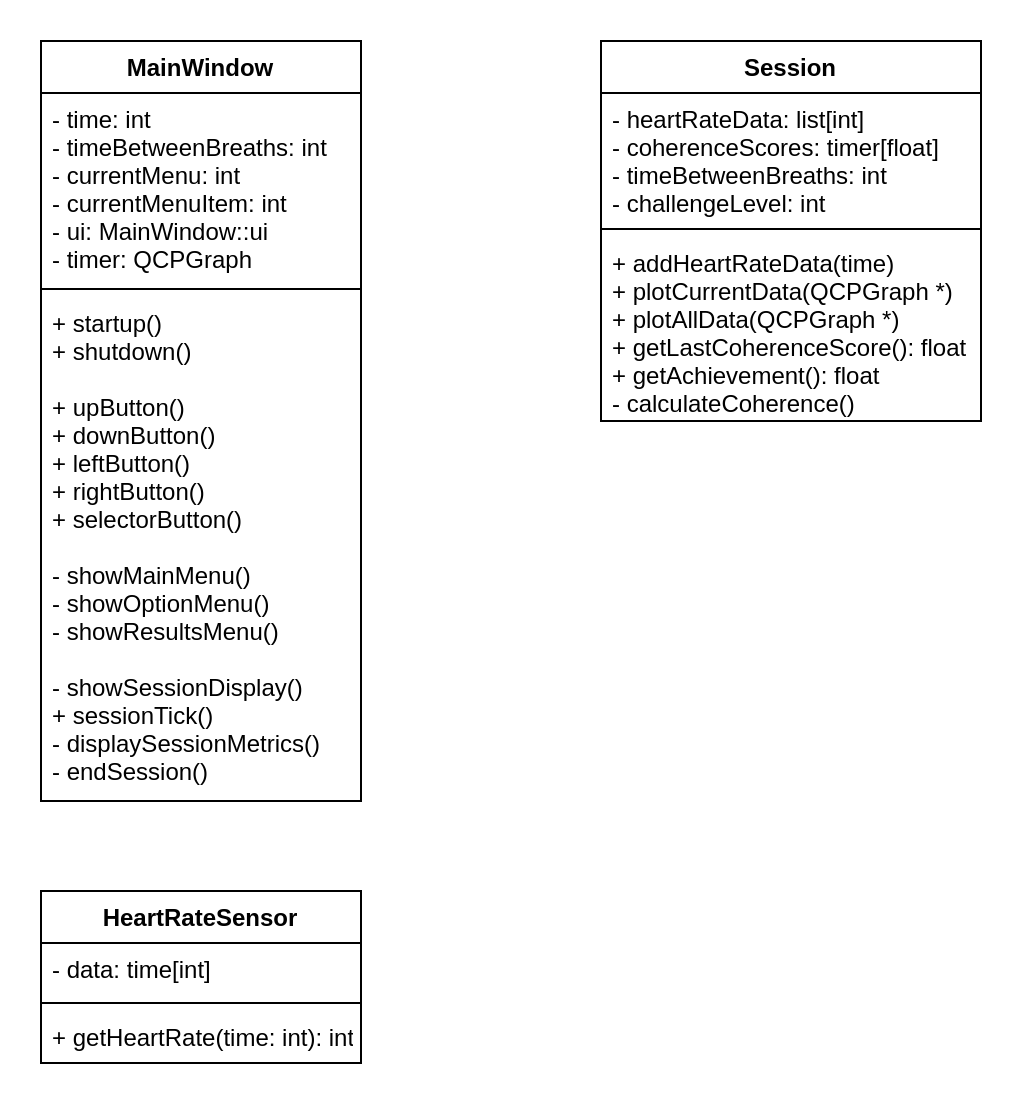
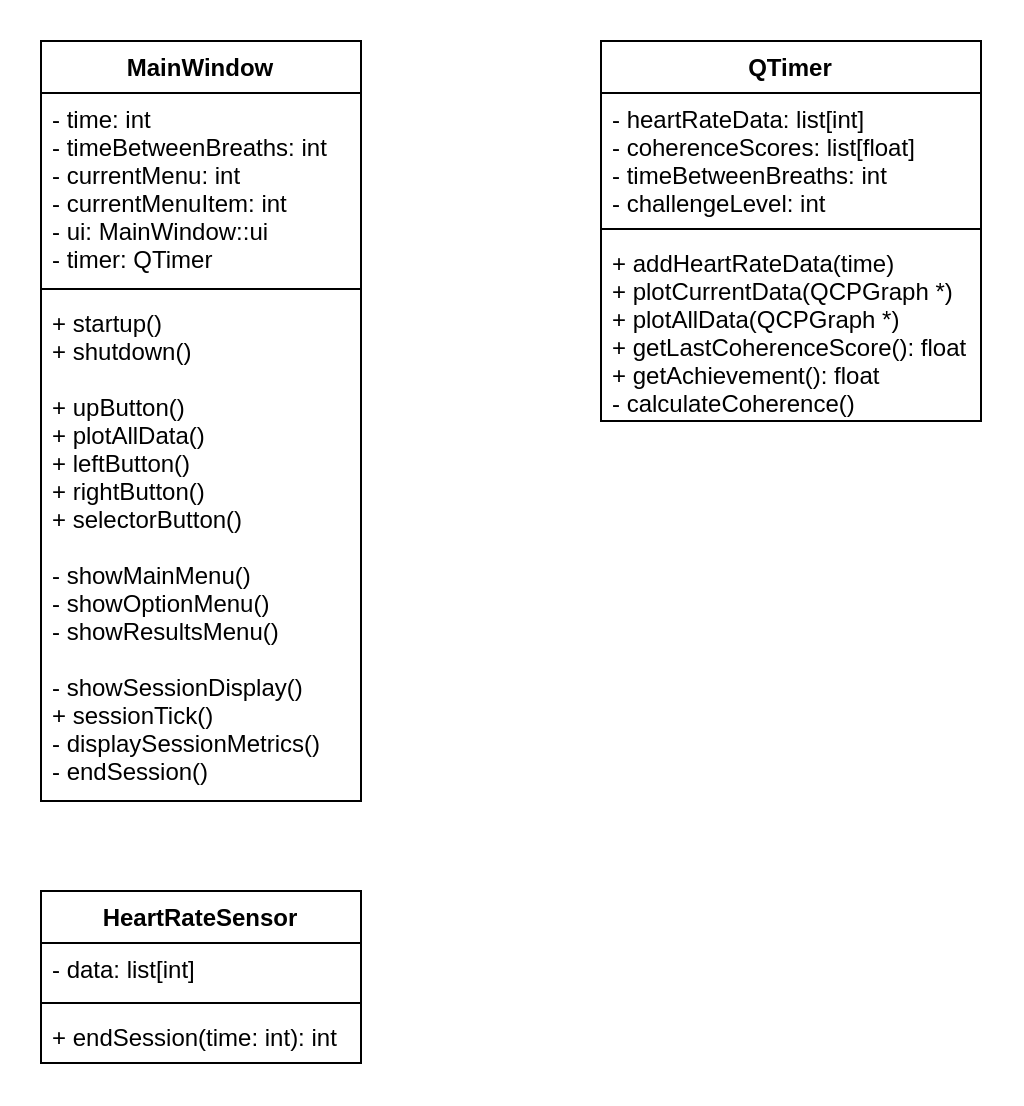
(790, 68) -> (790, 68)
(110, 120) -> (110, 120)
(768, 120) -> (768, 120)
(123, 324) -> (123, 324)
(151, 970) -> (148, 970)
(229, 1038) -> (212, 1038)
